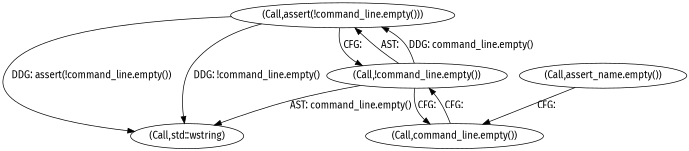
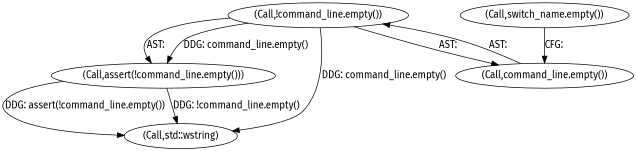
(342, 48) -> none
(603, 76) -> (545, 15)
(351, 106) -> (384, 76)
(428, 106) -> (449, 45)
(456, 106) -> (499, 45)
